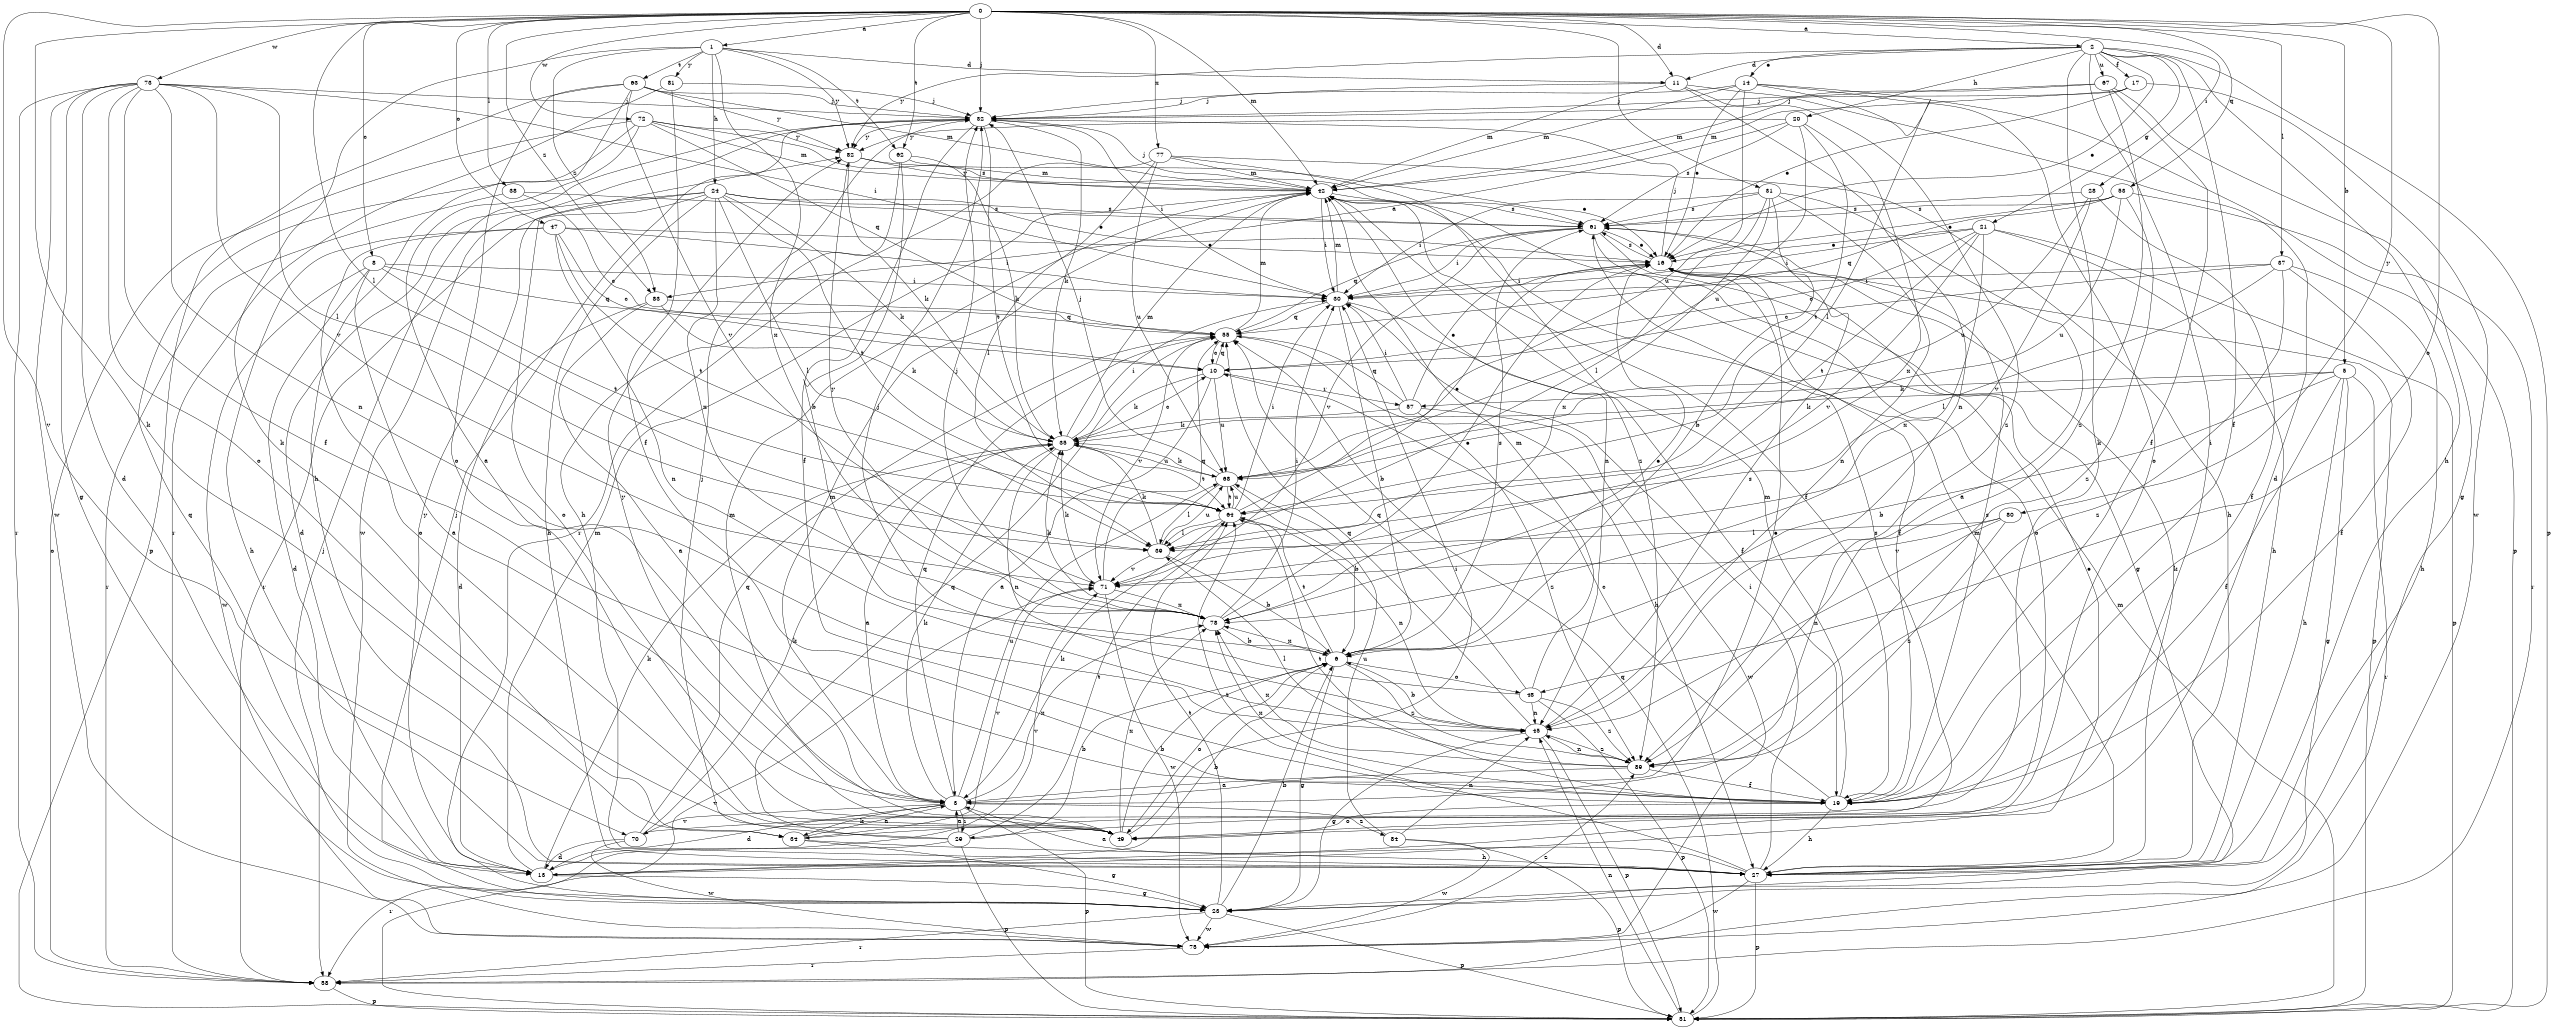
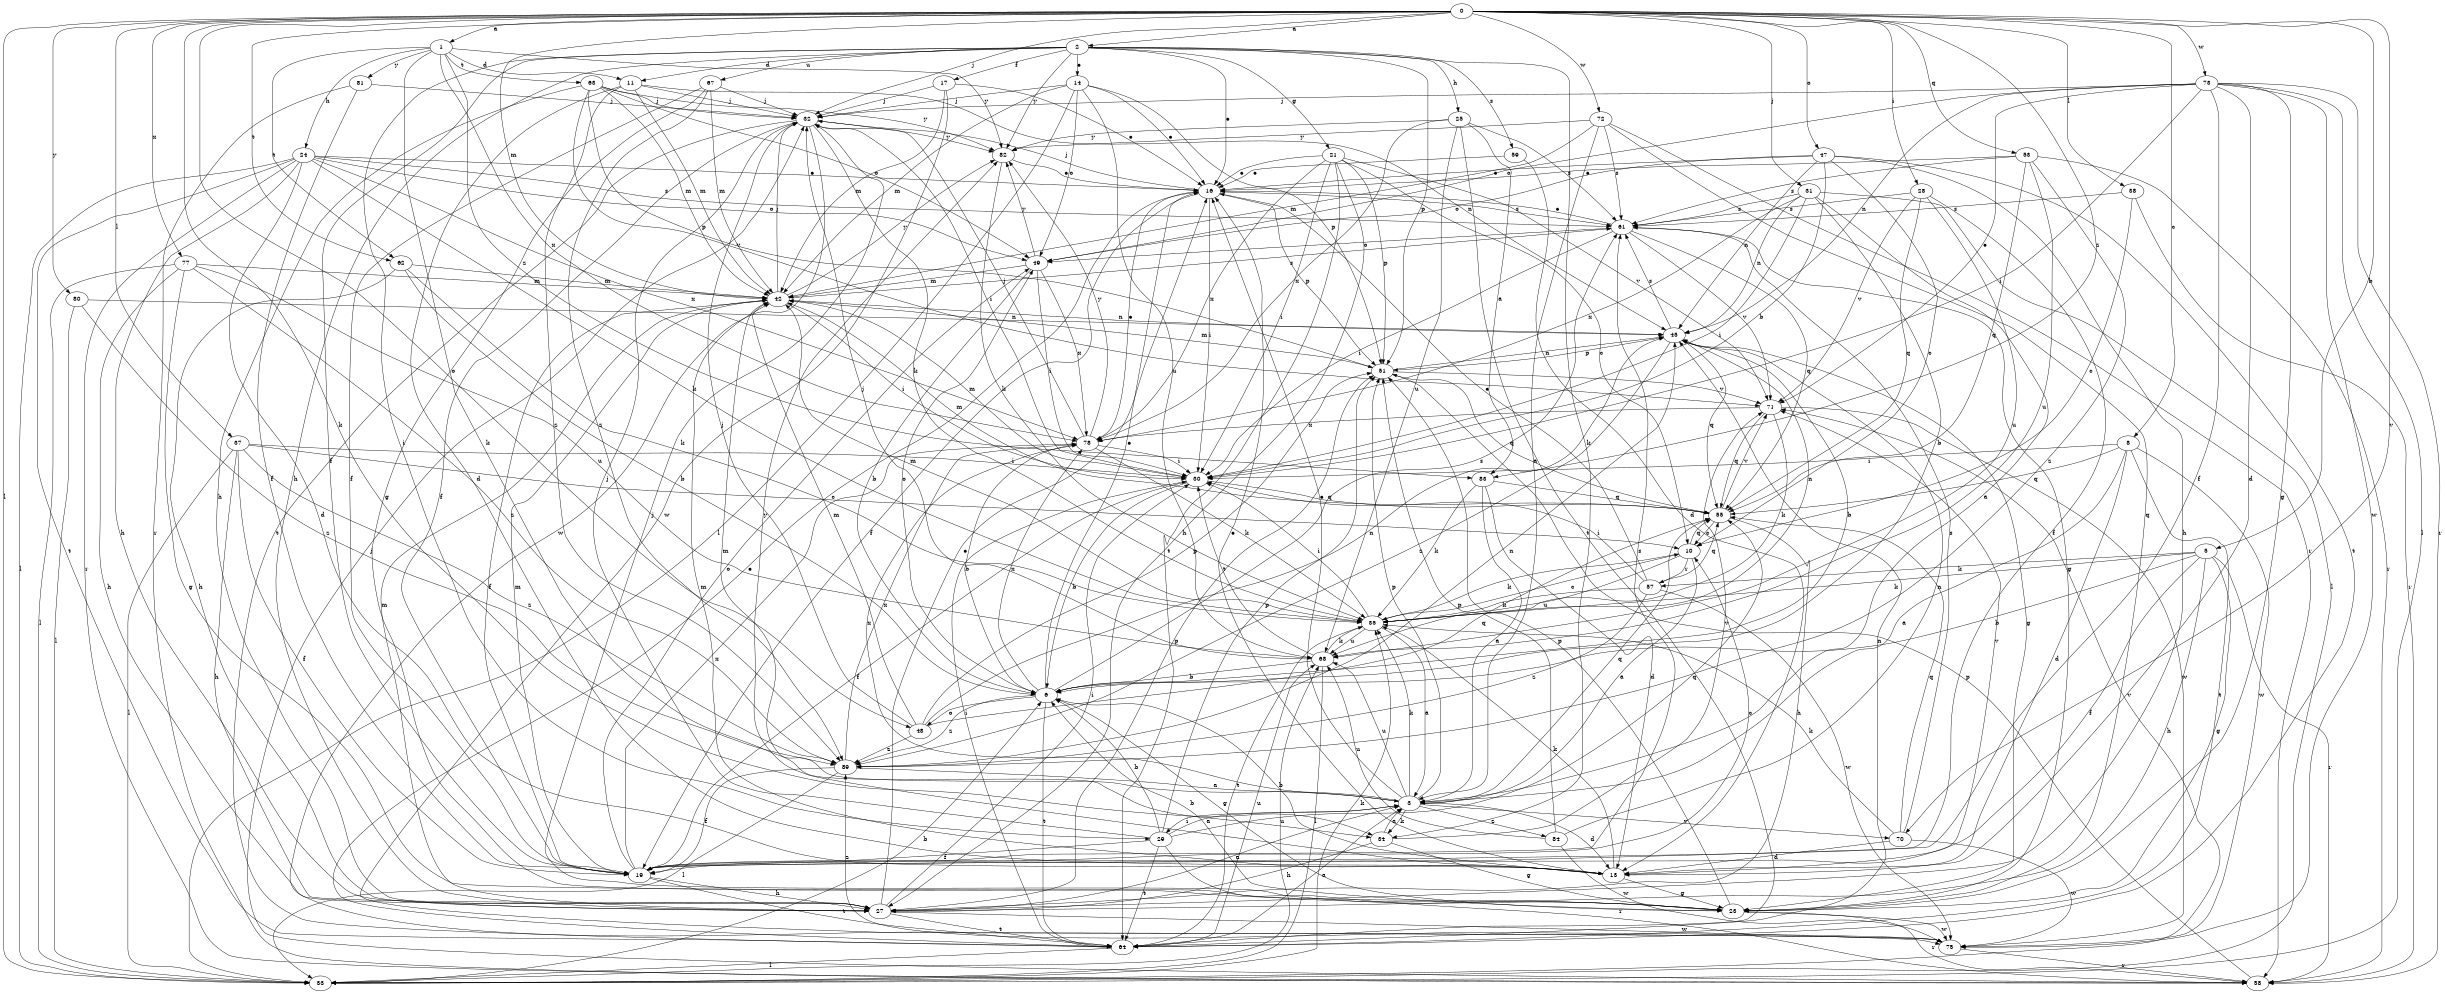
(1341, 14) -> none
(1797, 119) -> (1459, 119)
none -> (1515, 155)
(971, 177) -> (890, 230)
(922, 257) -> (1897, 396)
(1008, 263) -> (1762, 317)
(339, 335) -> (1985, 245)
(402, 343) -> (740, 961)
(1228, 495) -> (1236, 595)
(580, 533) -> (191, 587)
(52, 551) -> (2310, 551)
(1159, 551) -> (320, 983)
(1562, 564) -> none
(2176, 569) -> (965, 551)
(1063, 659) -> (1324, 875)
(1179, 703) -> none
none -> (902, 857)
